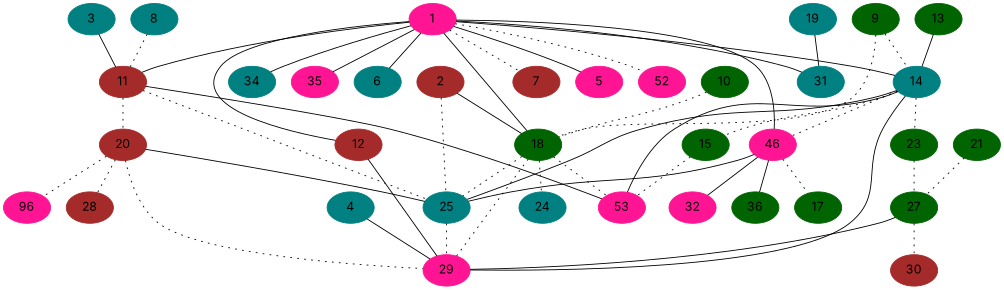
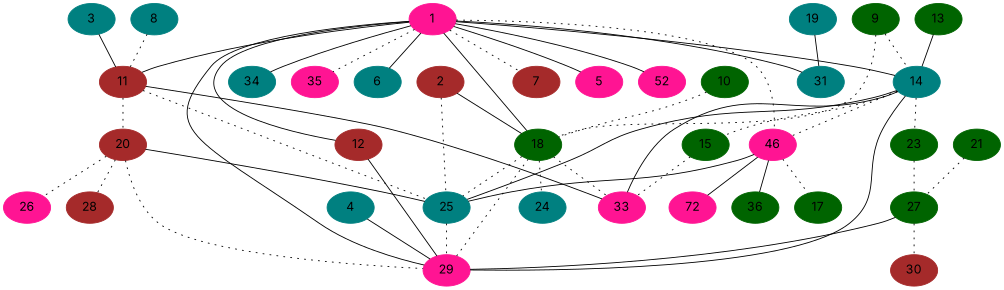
(643, 32) -> (643, 32)
(551, 43) -> (551, 43)
(374, 51) -> (374, 51)
none -> (192, 127)
(27, 208) -> (27, 208)
(622, 208) -> (622, 208)
(693, 208) -> (693, 208)
